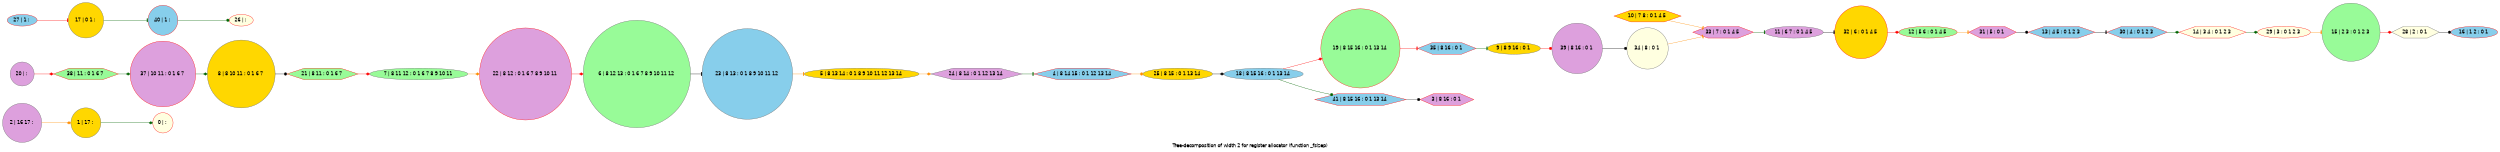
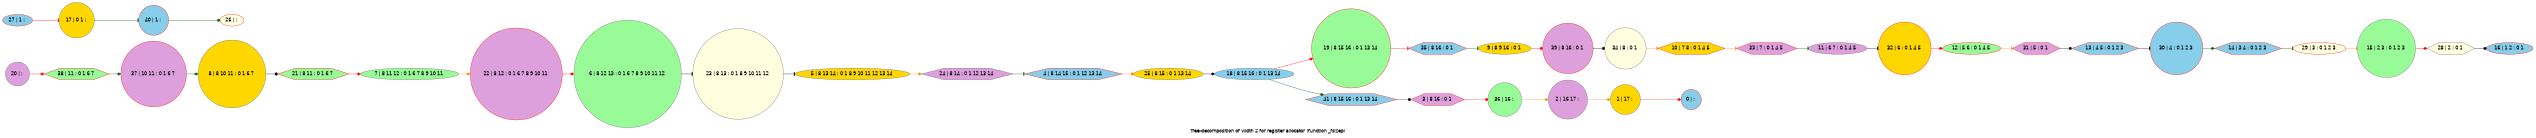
(2137, 32) -> (2177, 48)
(2213, 32) -> (2248, 48)
(2250, 32) -> (2287, 48)
(1685, 40) -> (1651, 48)
(1577, 48) -> (1568, 48)
(747, 74) -> (738, 74)
(798, 74) -> (788, 74)
(1304, 88) -> (1294, 88)
none -> (1505, 100)
(125, 123) -> (1659, 100)
(163, 123) -> (1691, 100)
